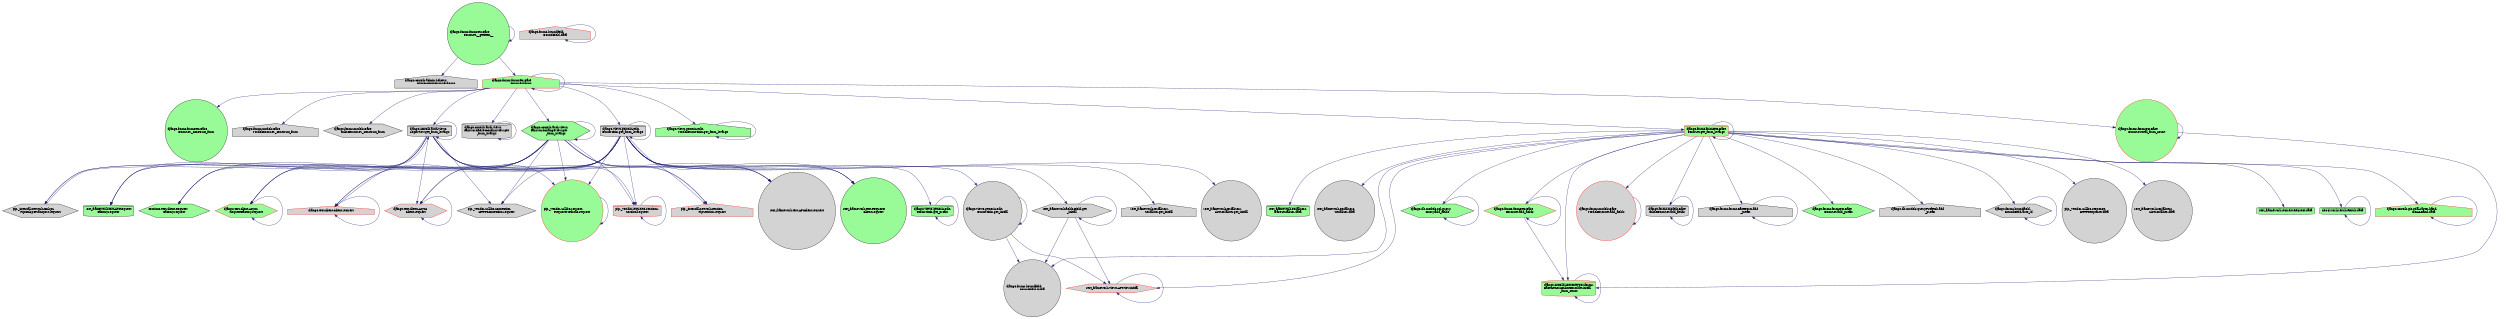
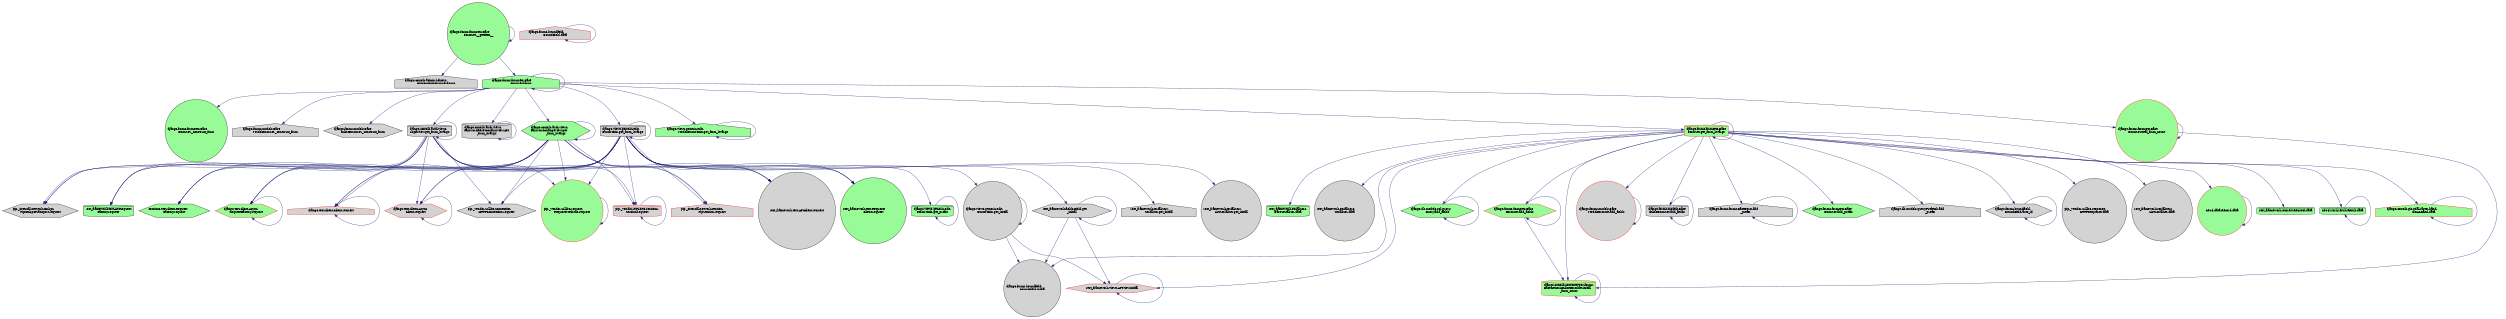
(521, 82) -> (521, 82)
(216, 167) -> (215, 167)
none -> (2222, 211)
